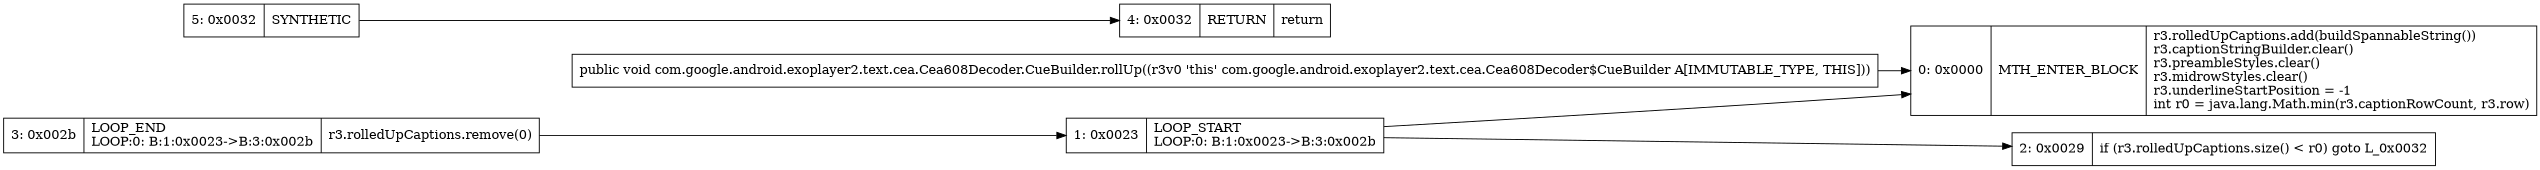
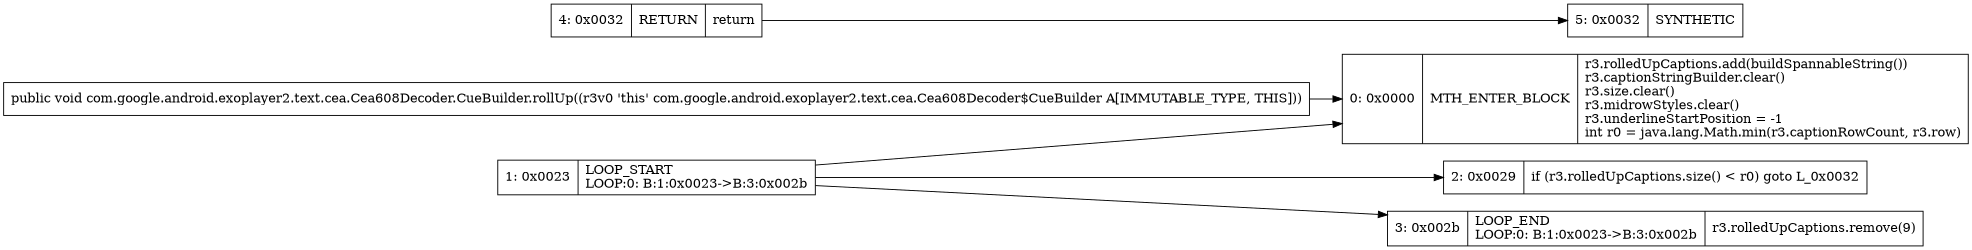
(735, 21) -> (1160, 21)
(2237, 63) -> (1630, 92)
(430, 135) -> (1814, 228)
(798, 136) -> (1097, 200)
